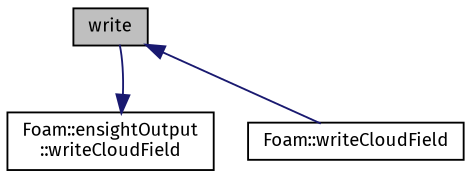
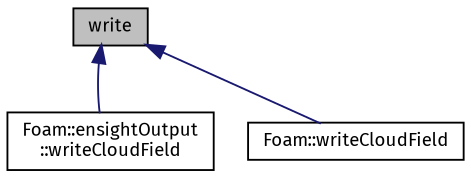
(123, 69) -> (98, 88)
